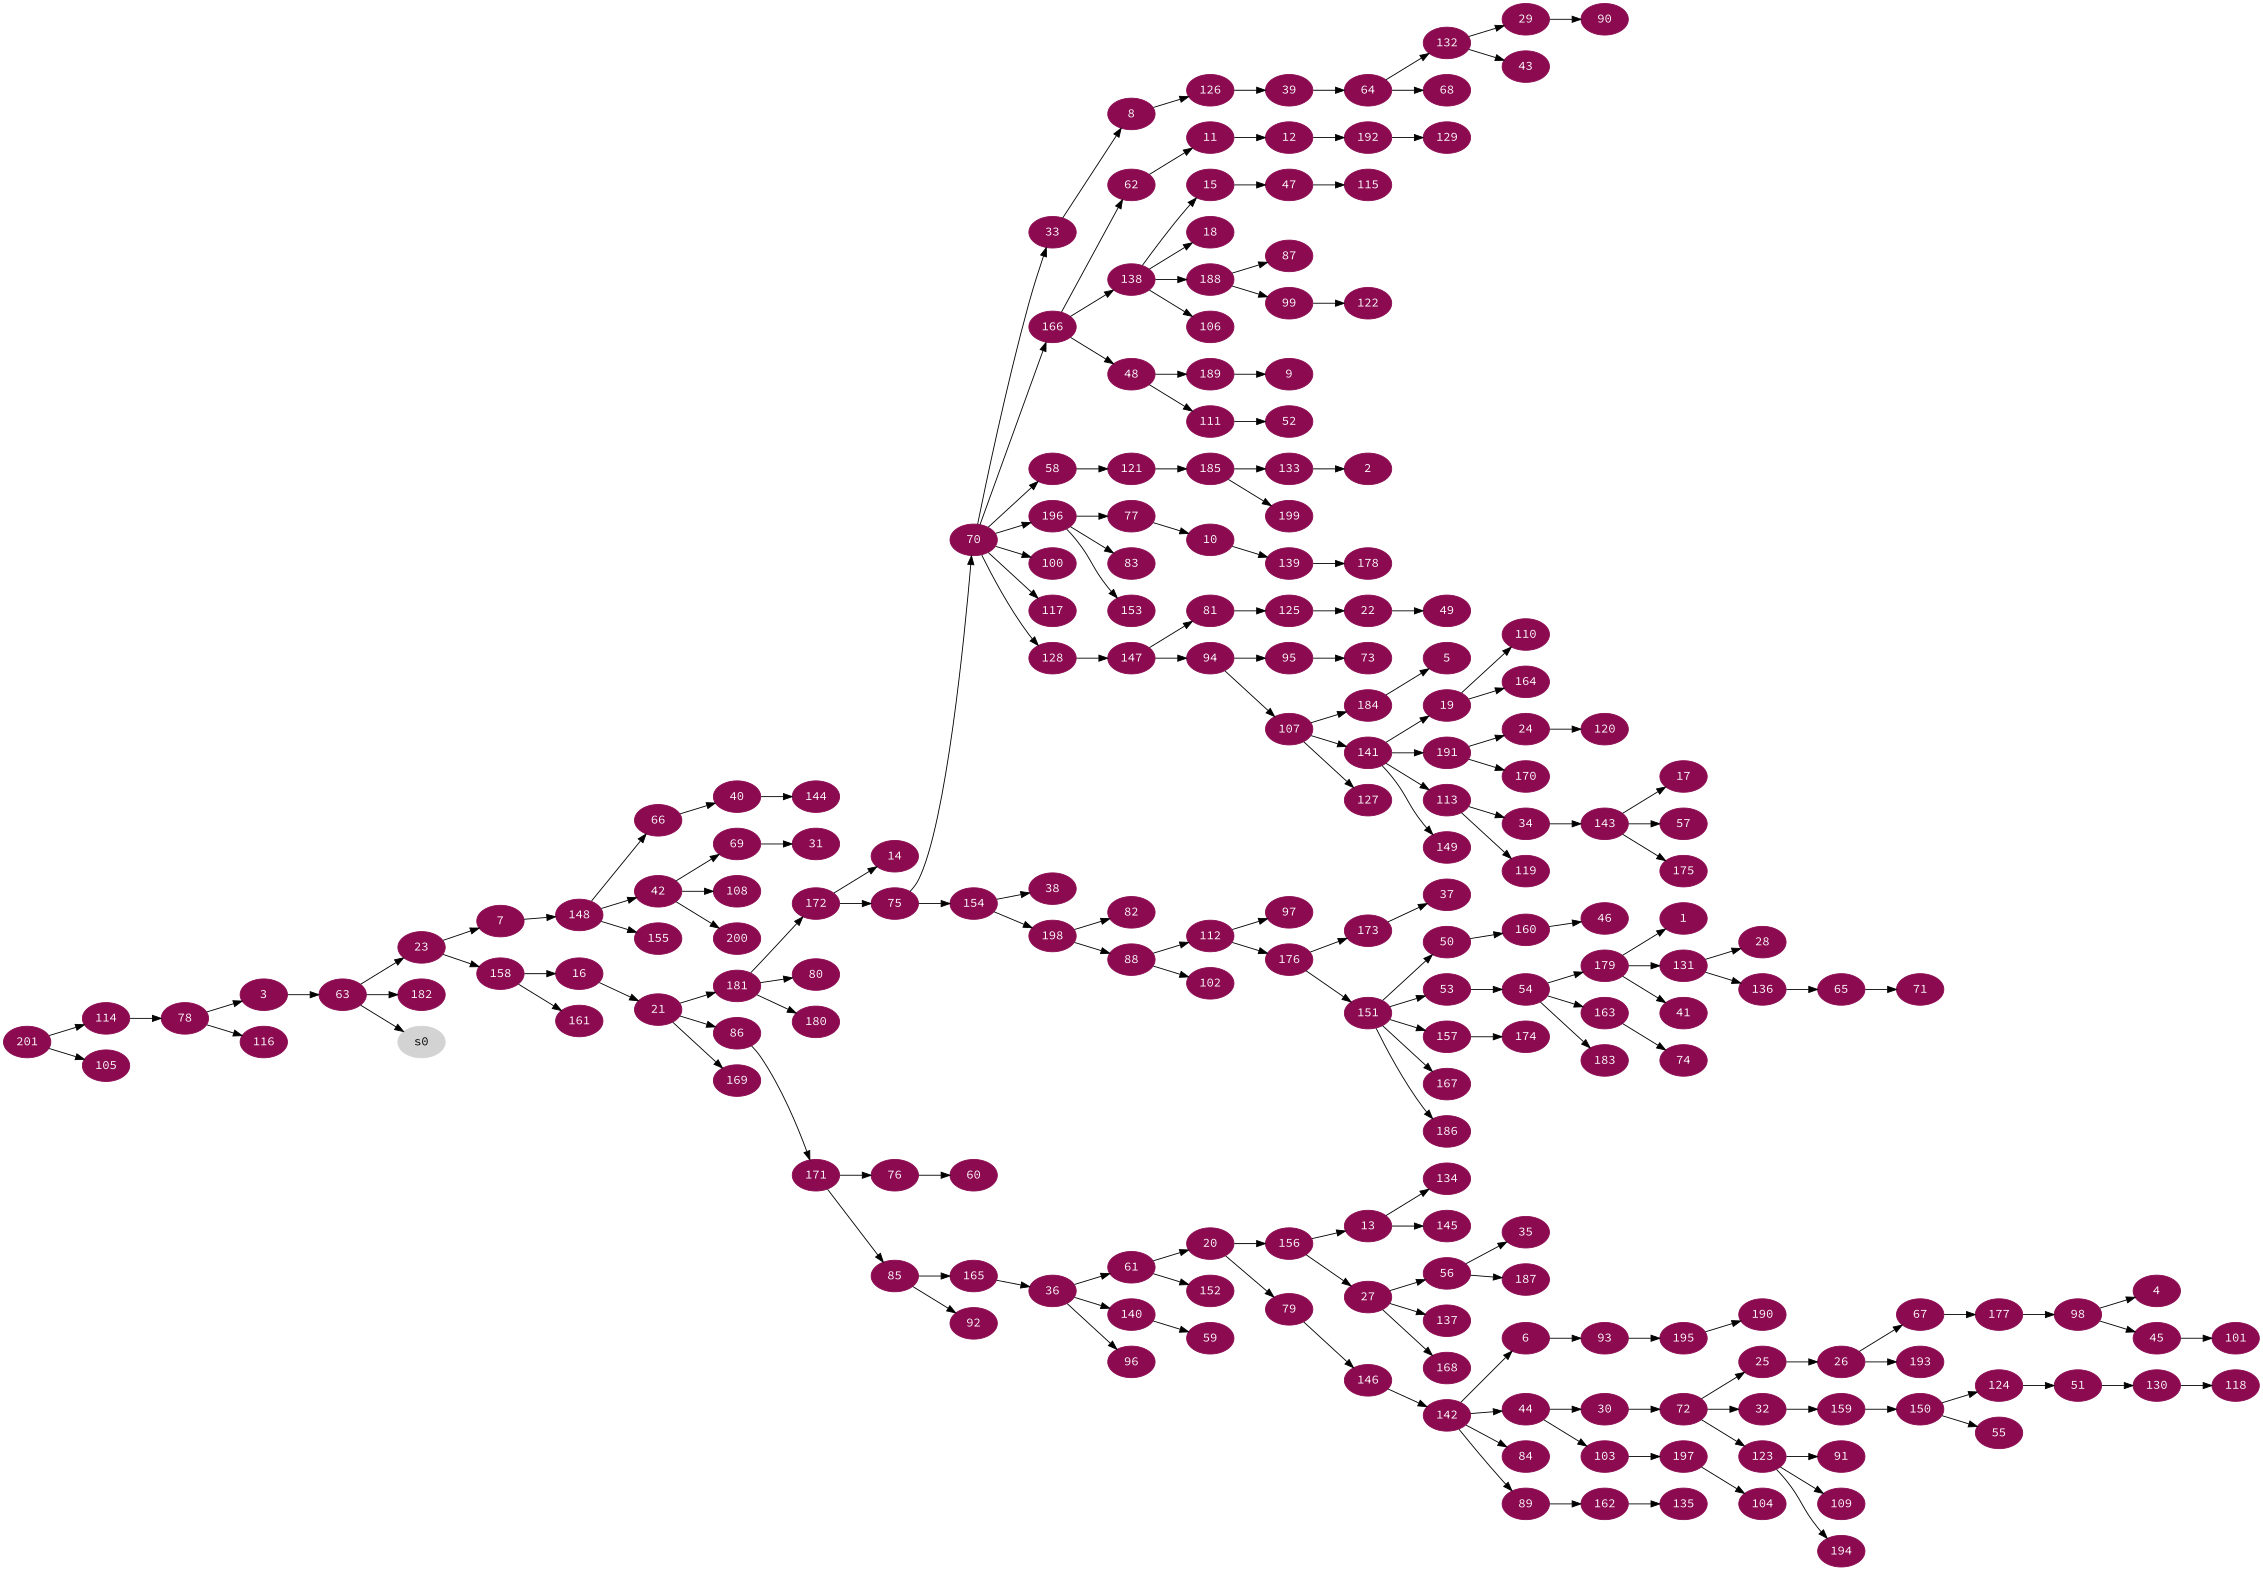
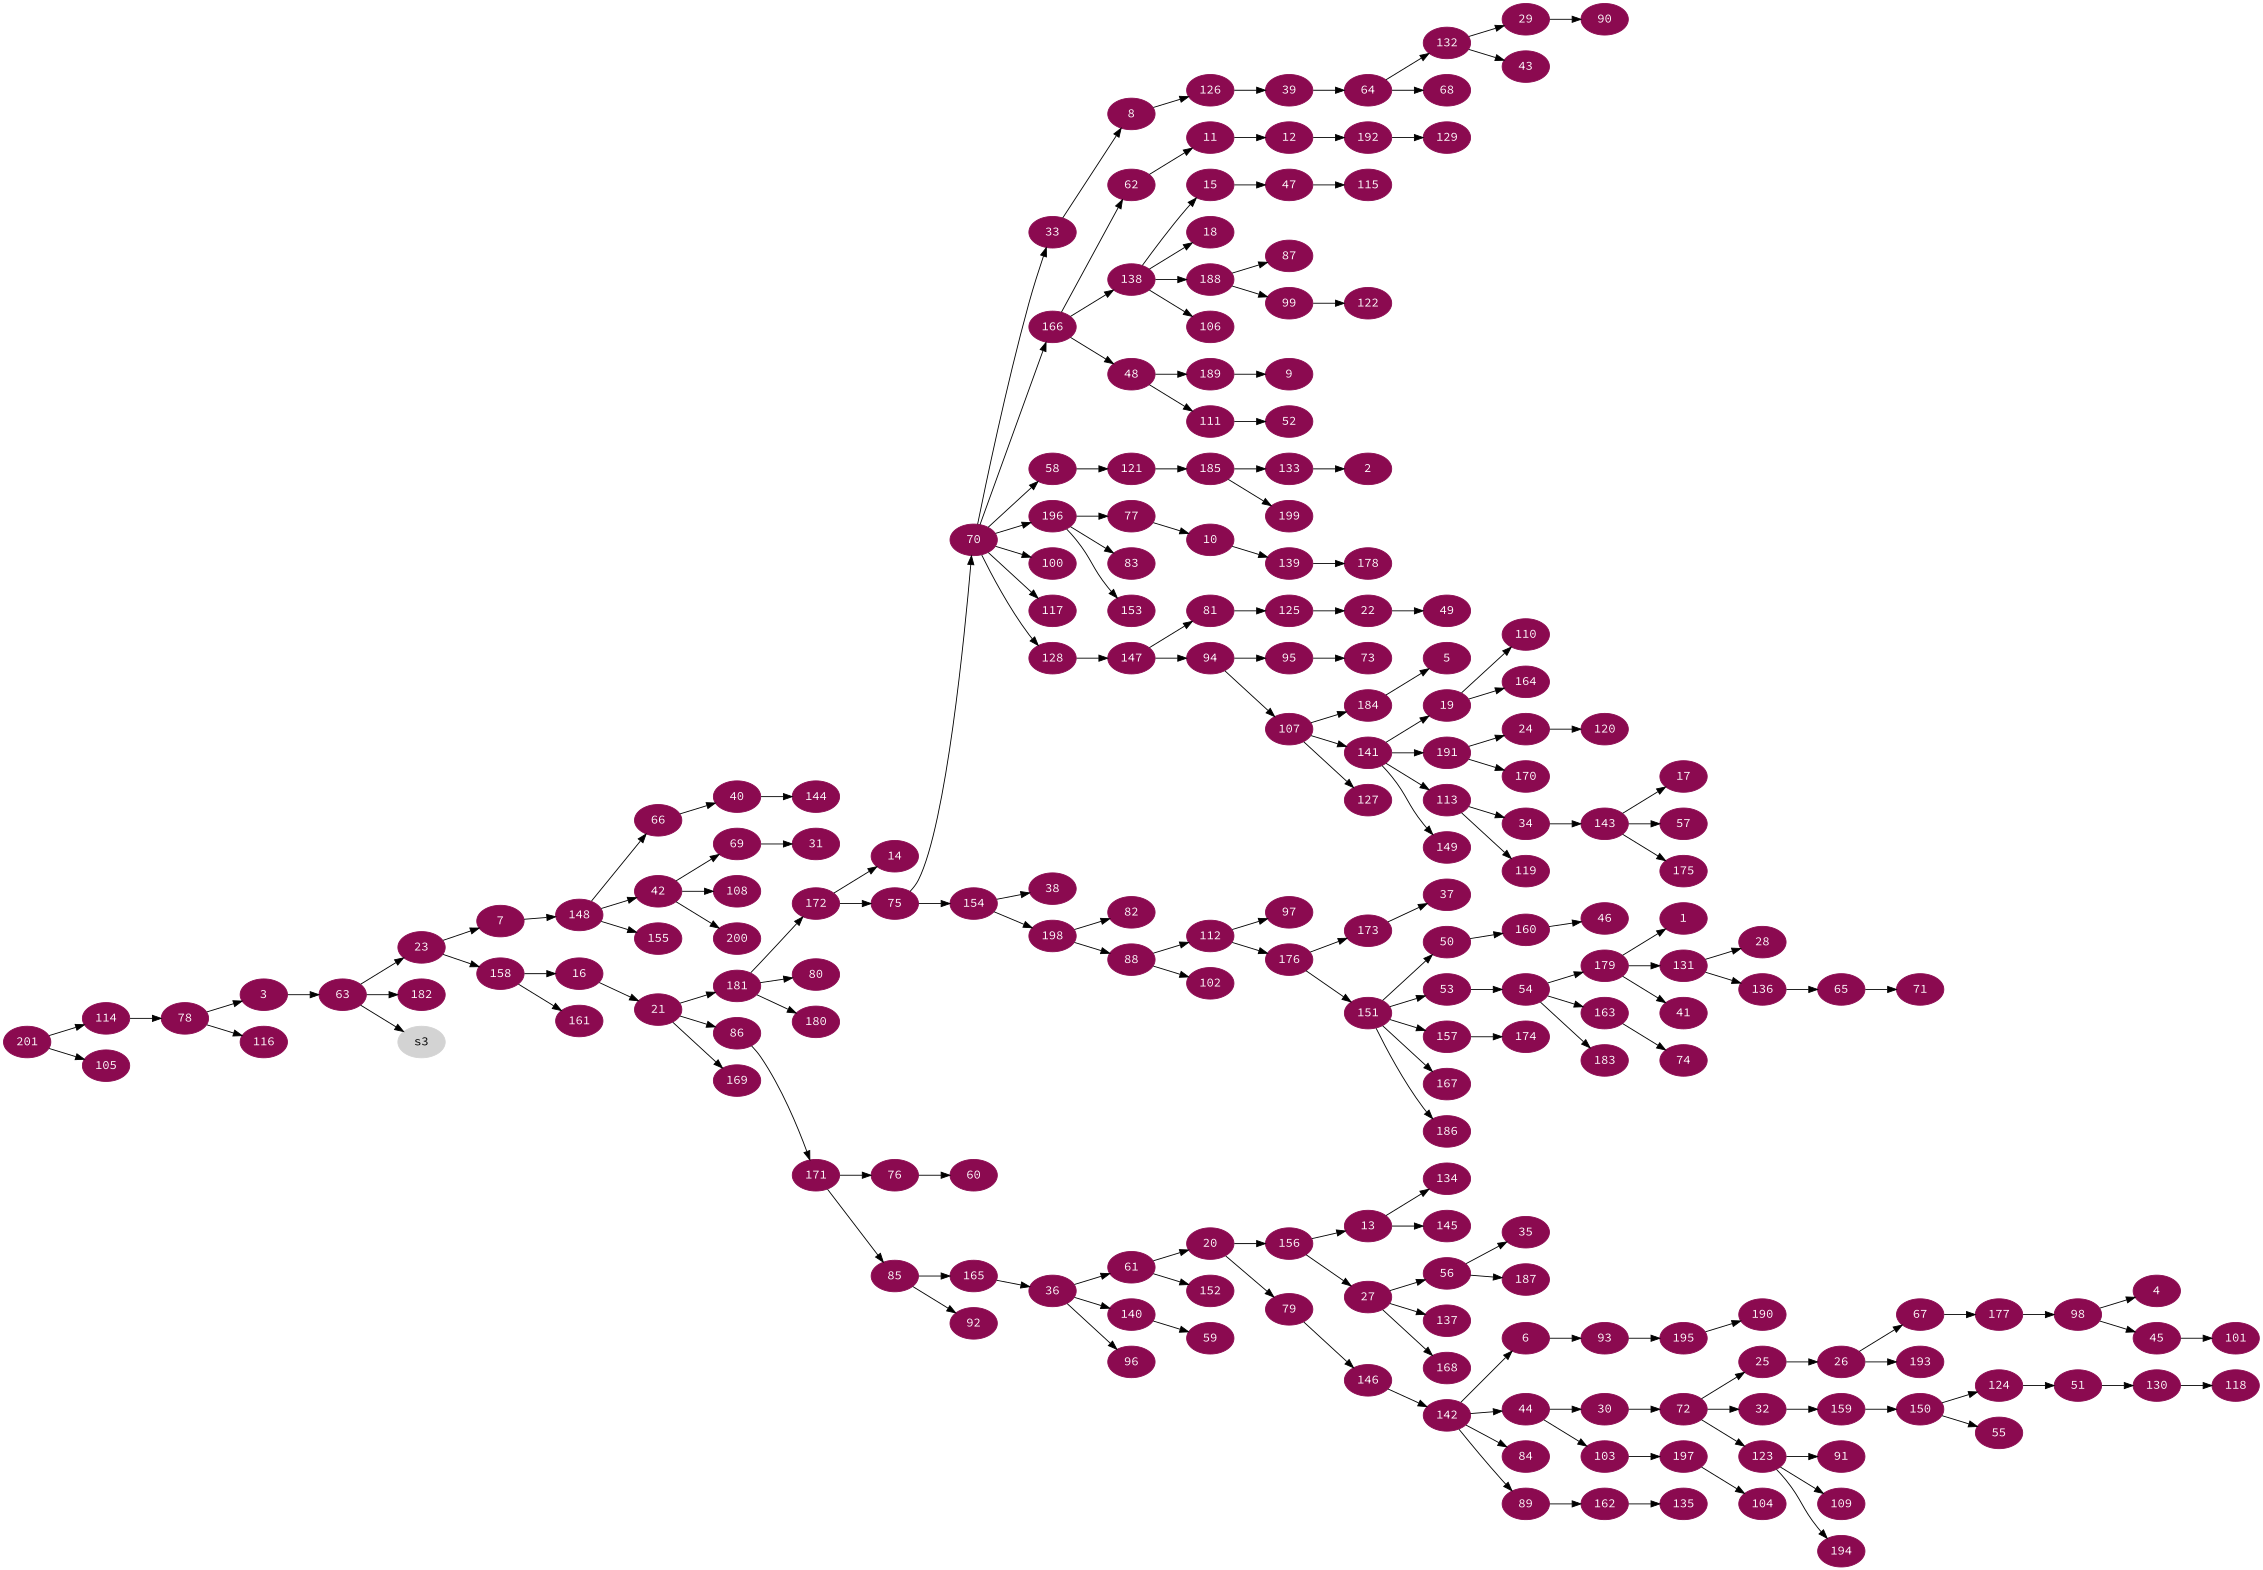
(422, 1042) -> (422, 1042)
